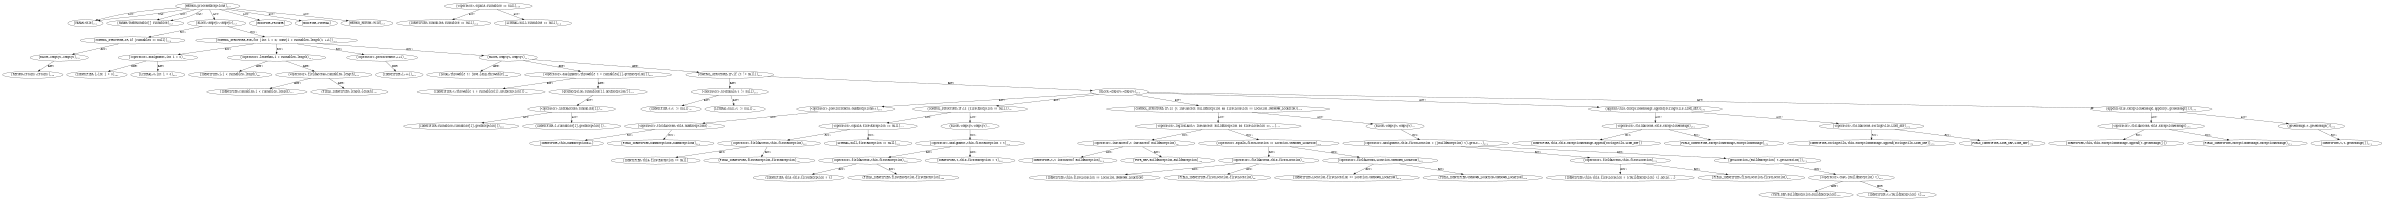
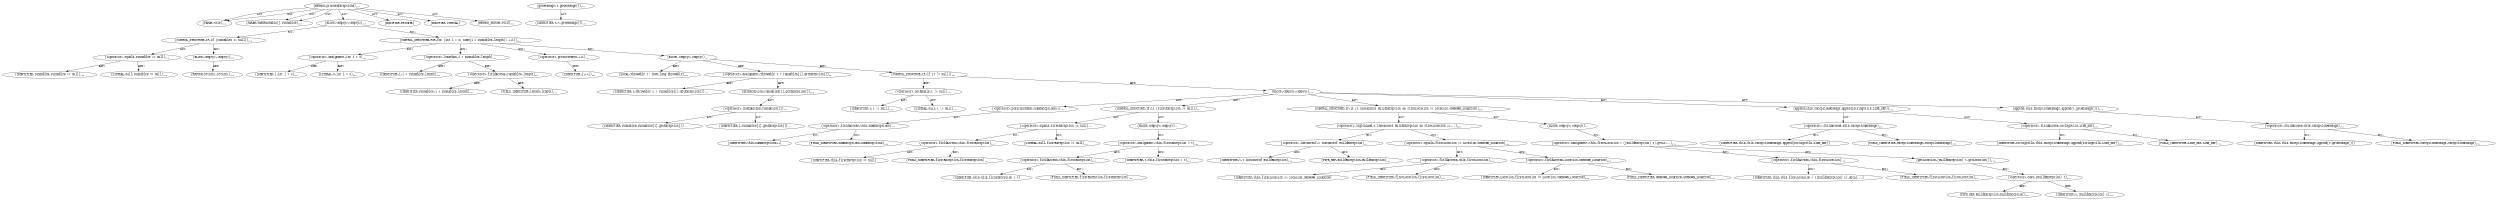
none -> (176, 49)
(2233, 118) -> none
